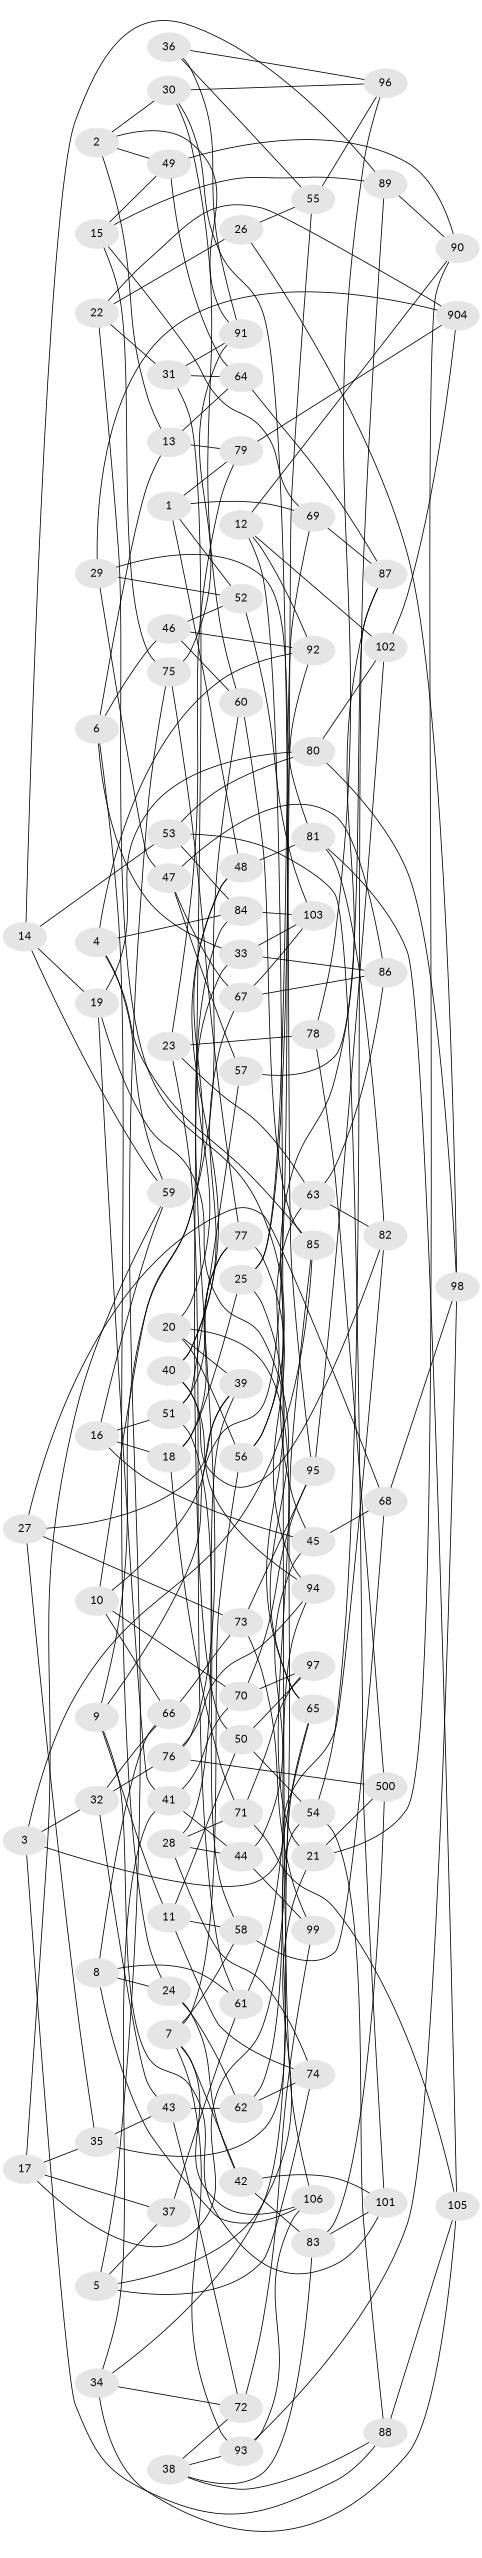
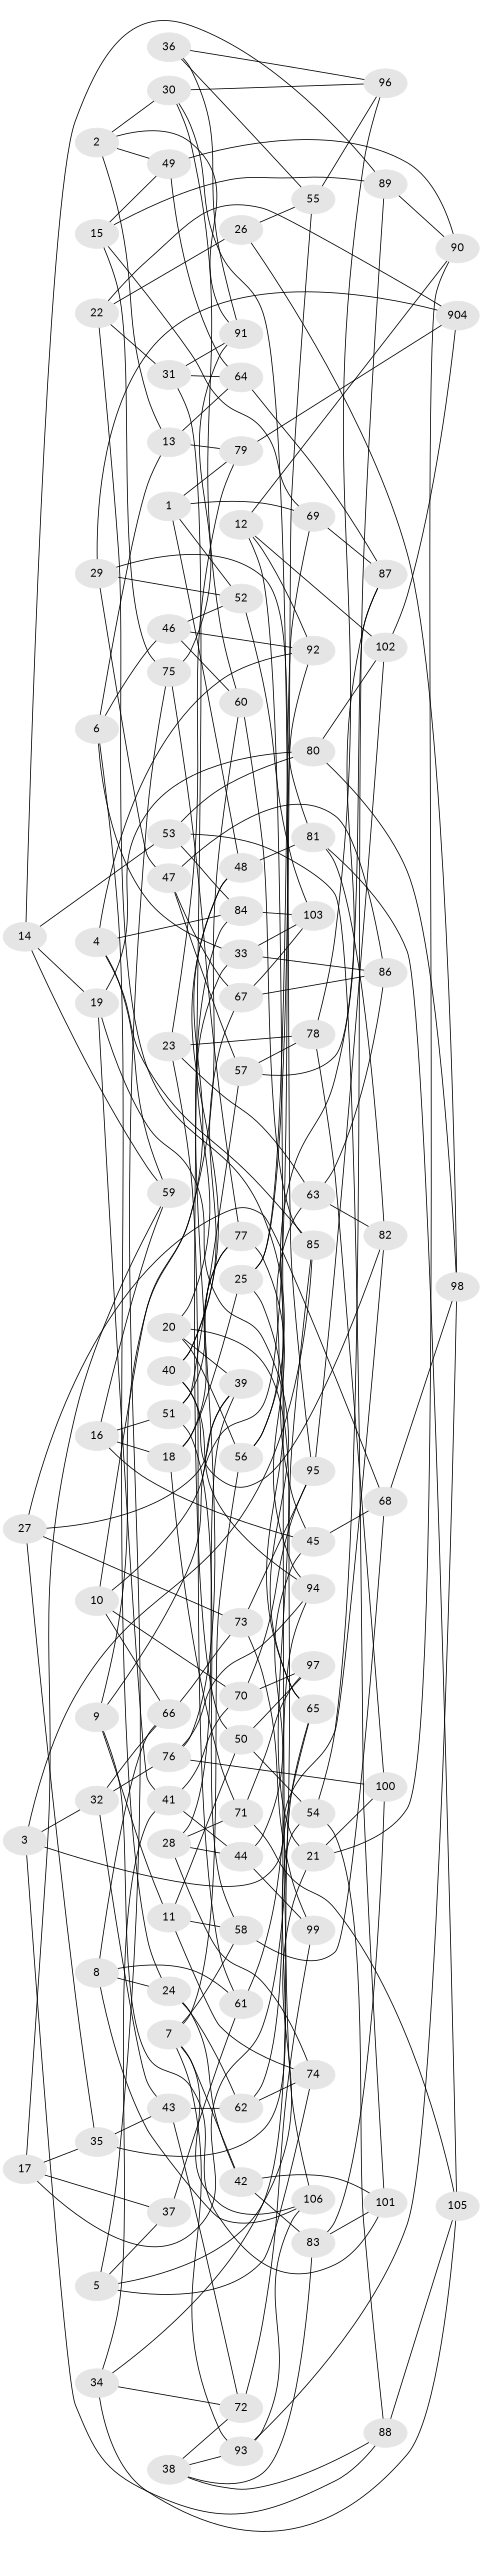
none -> (276, 1053)
(385, 1787) -> (385, 1787)
